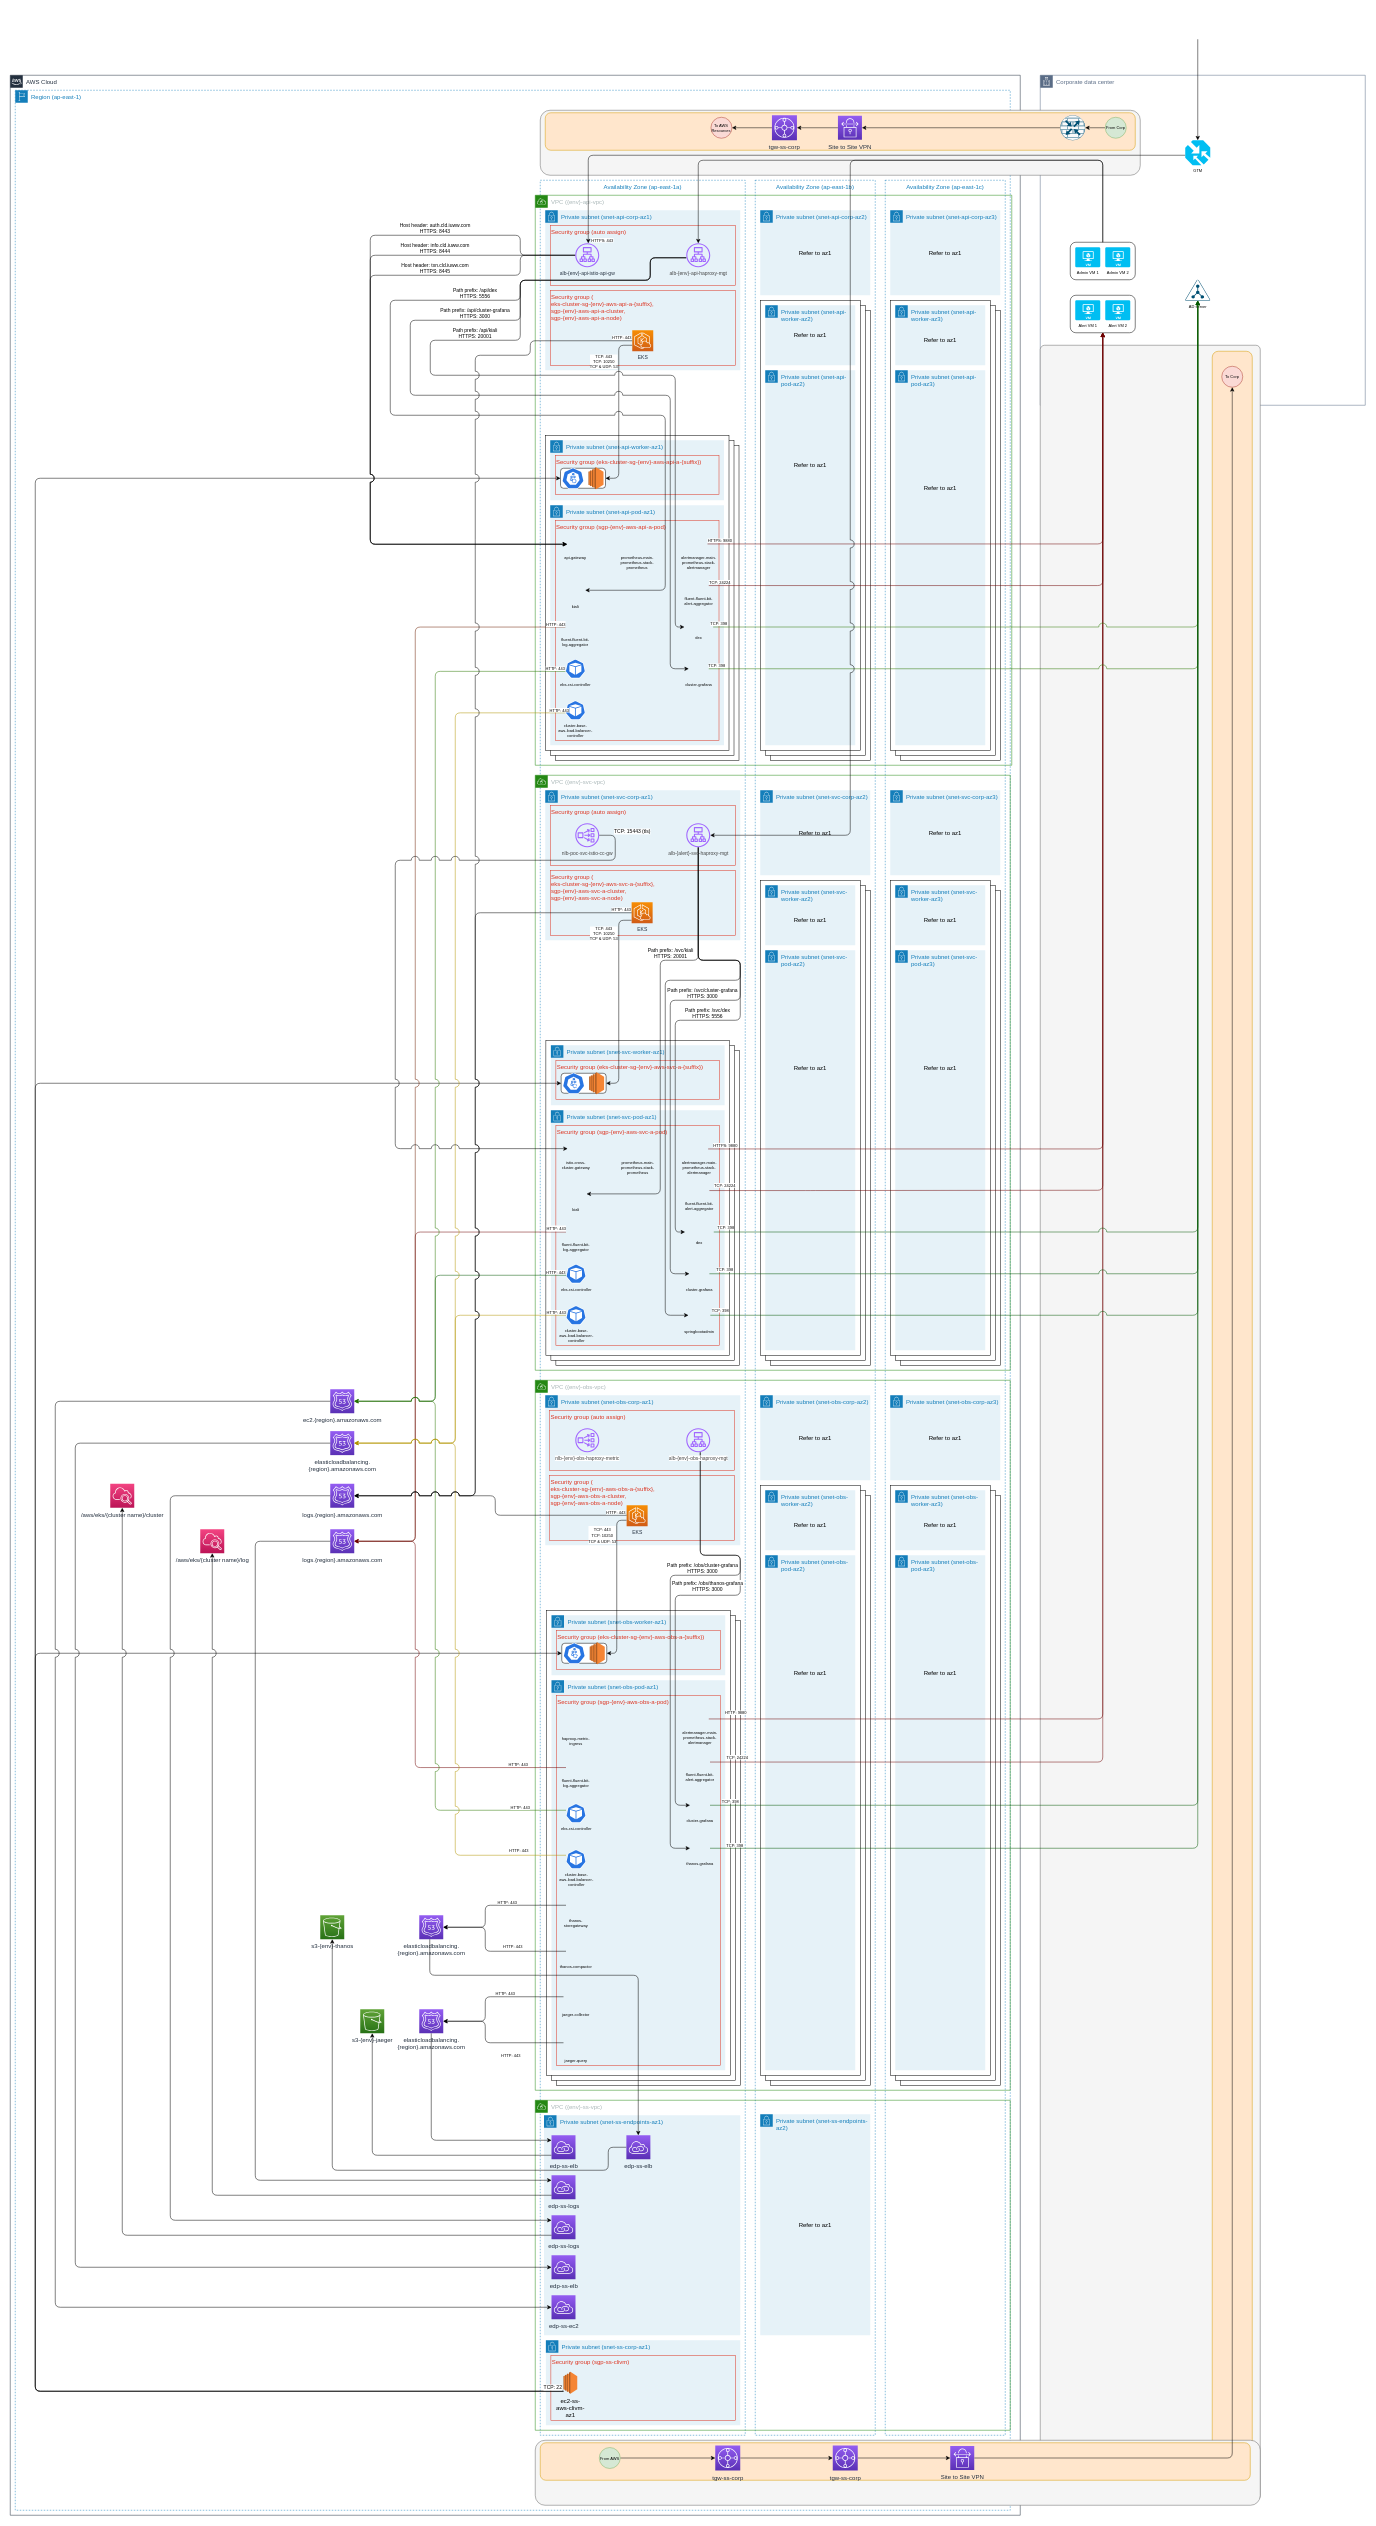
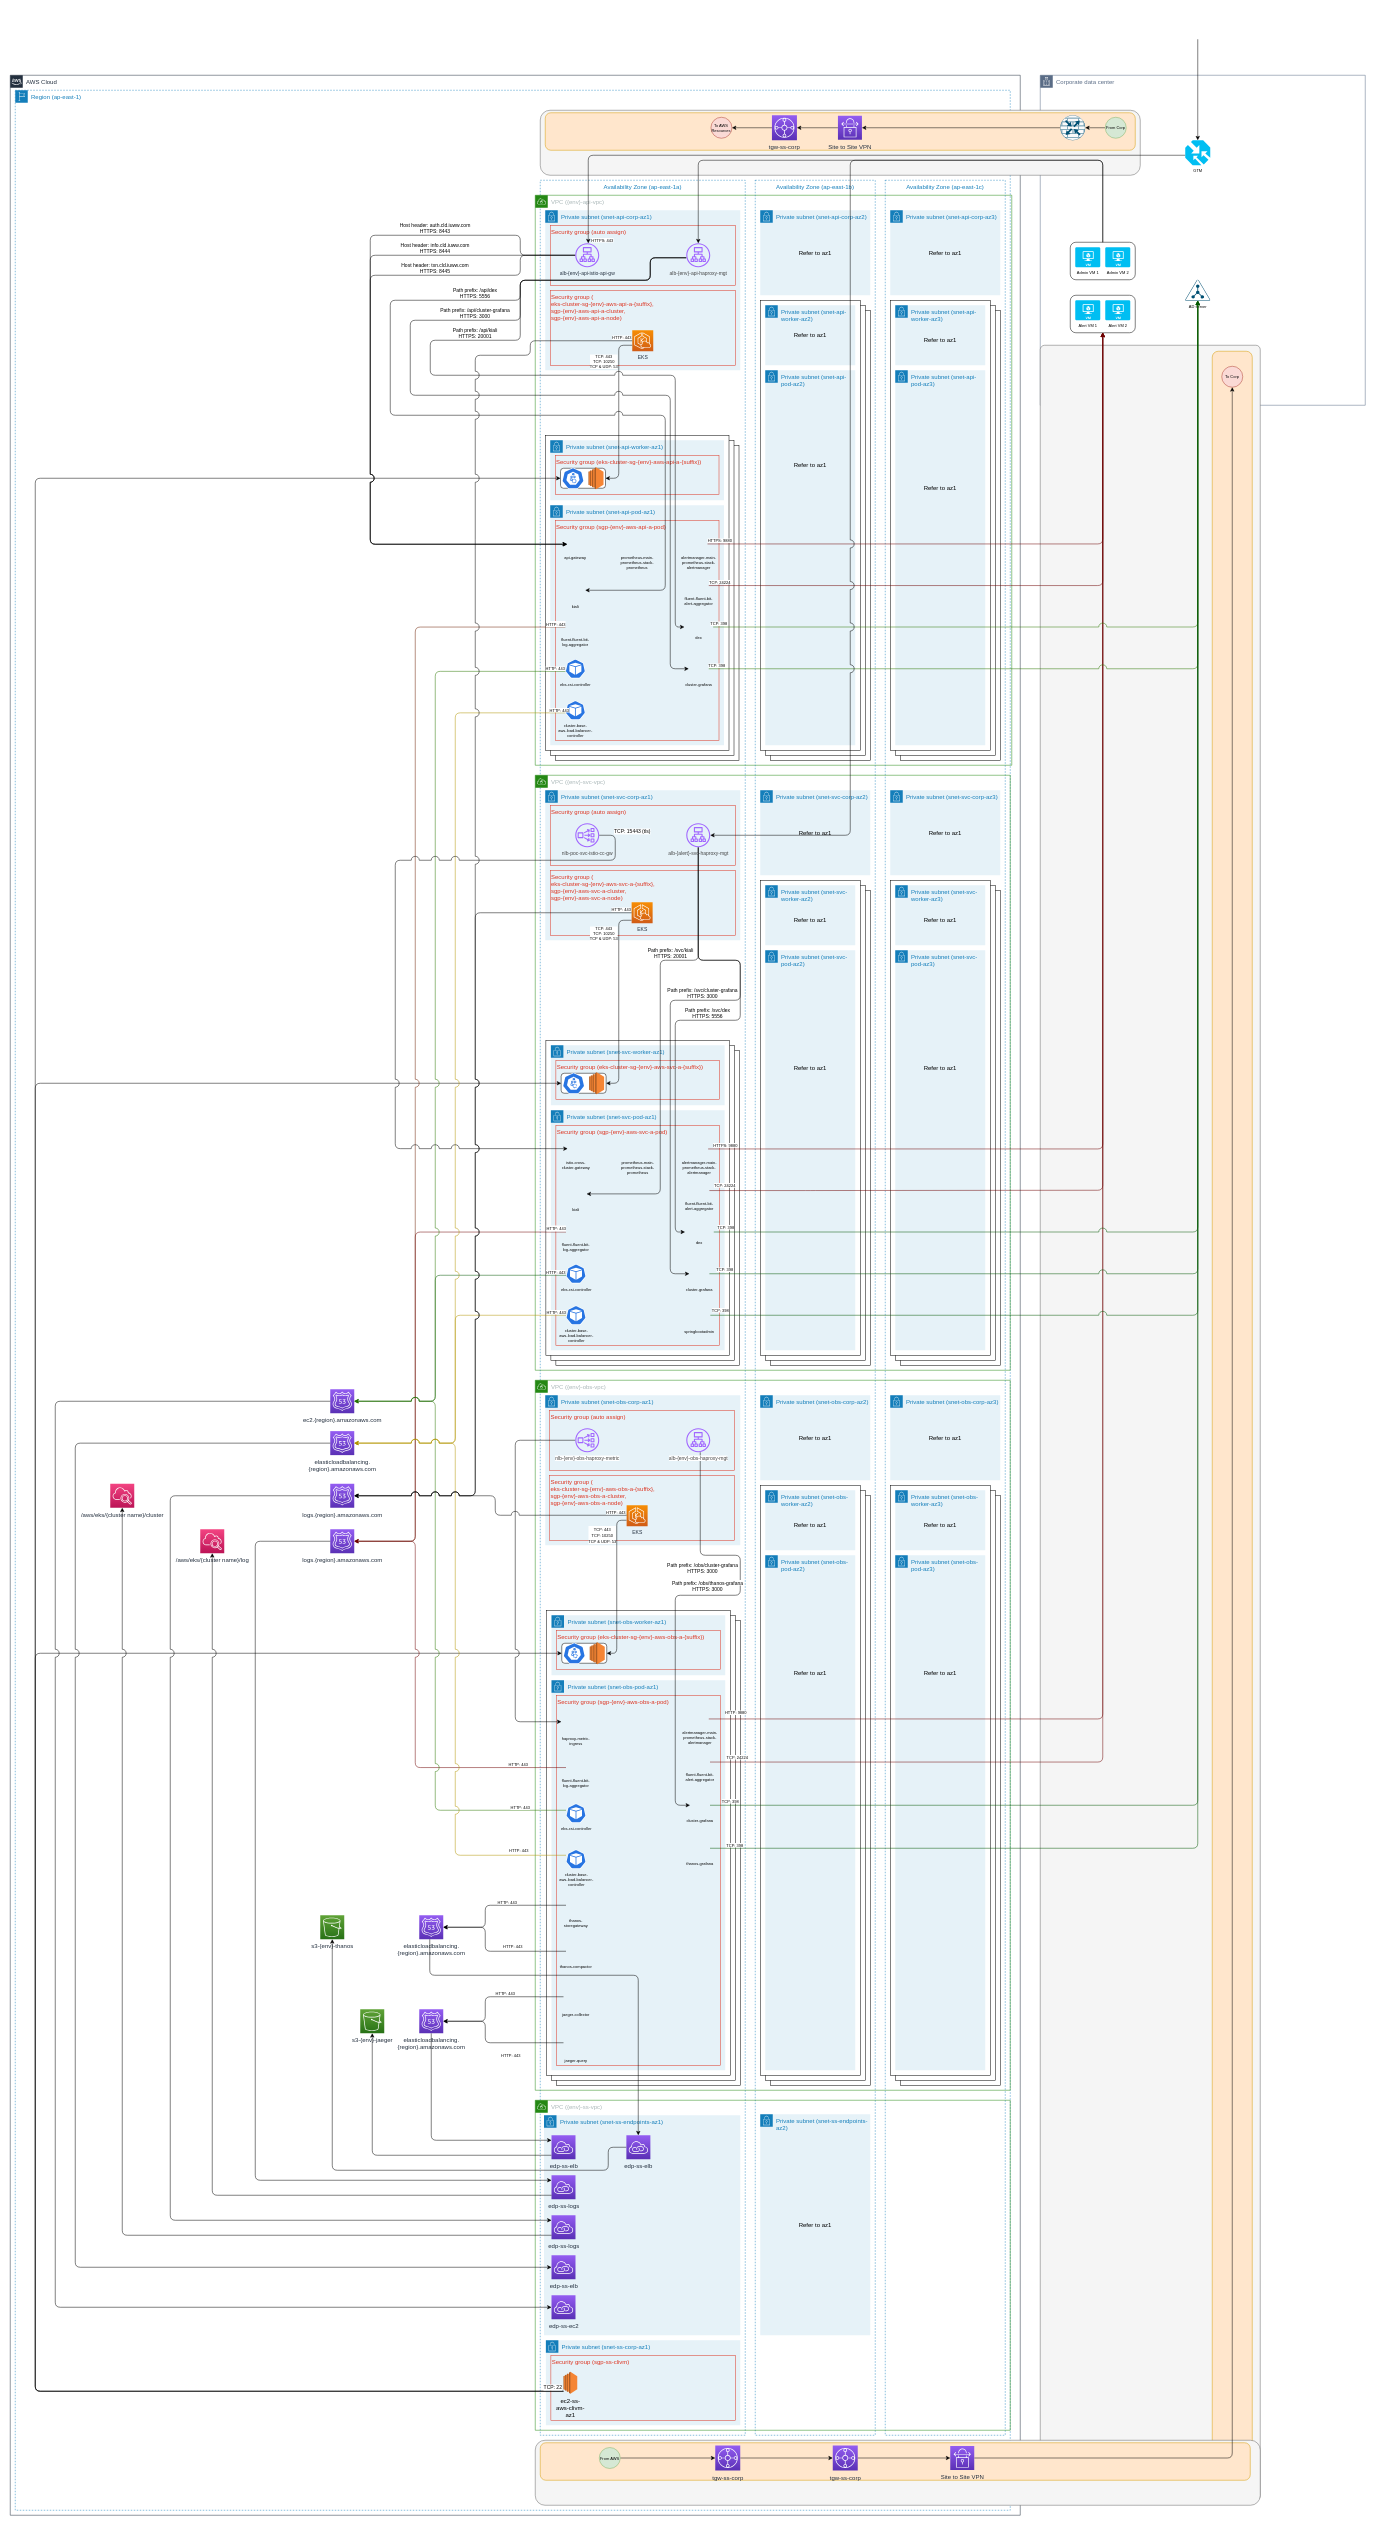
(667, 982) -> none
none -> (519, 1656)
(685, 1848) -> none
